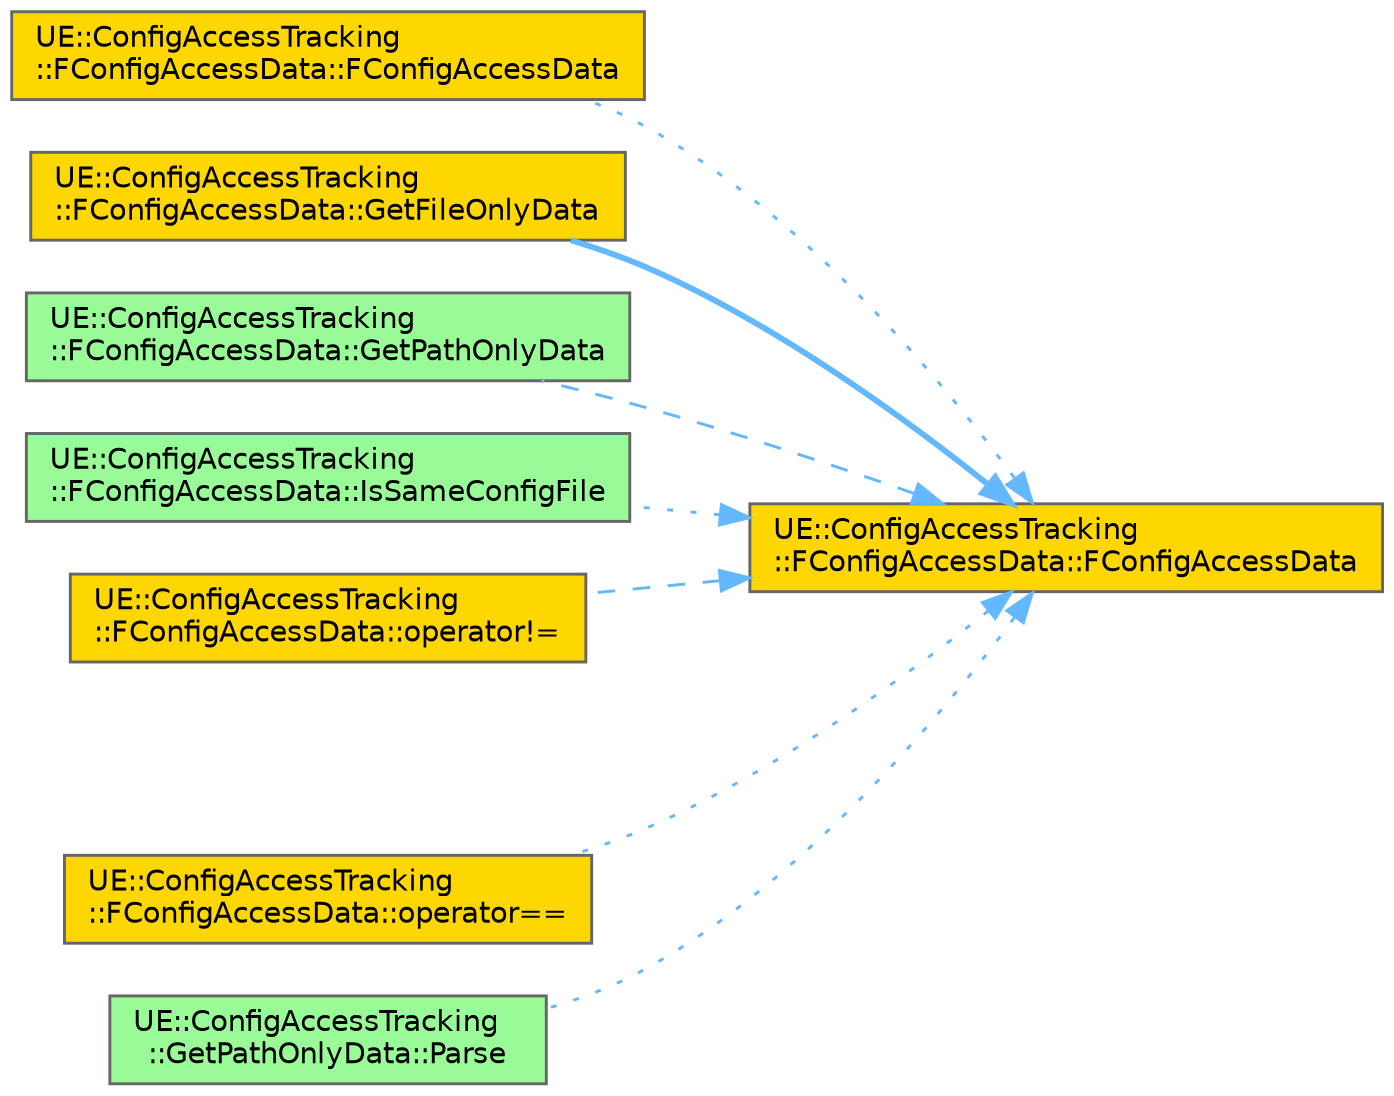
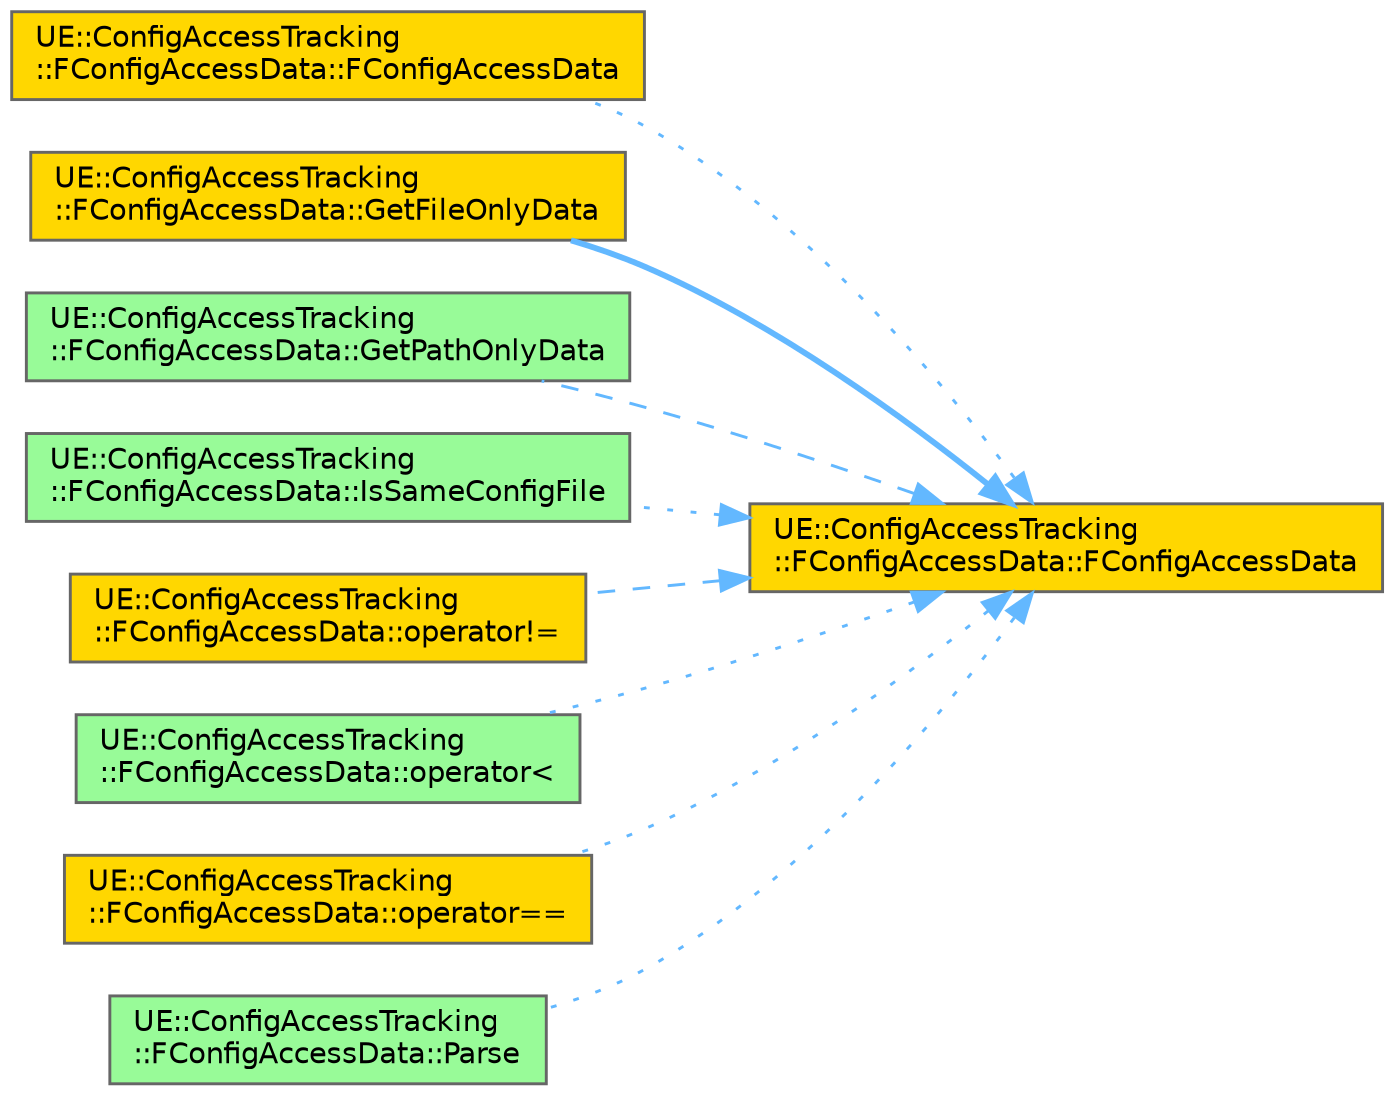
none -> (328, 759)
(328, 1040) -> (328, 1040)
